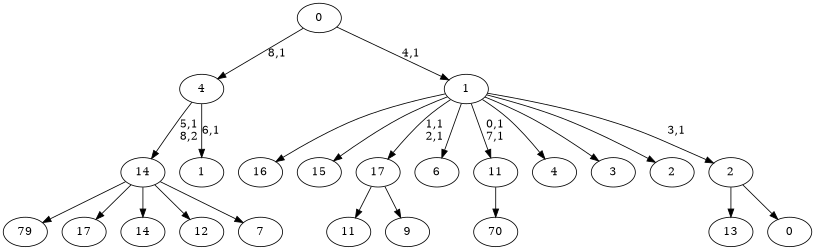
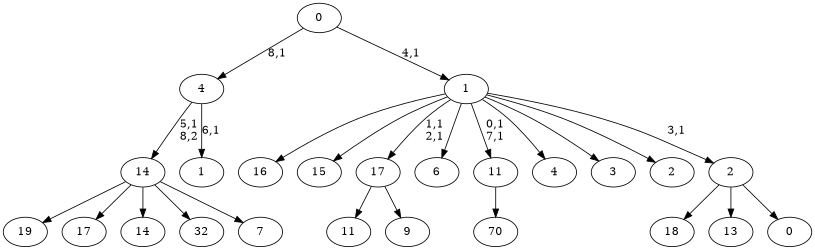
(25, 232) -> (25, 232)
(202, 232) -> (202, 232)
none -> (672, 232)
